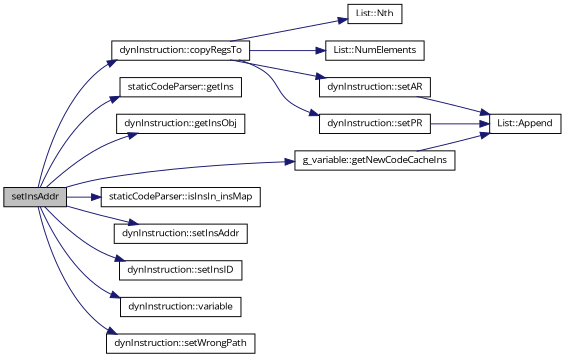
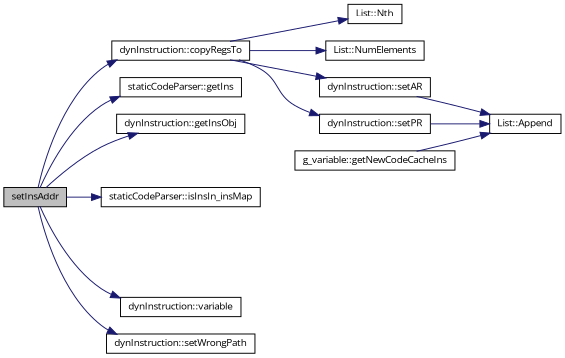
(174, 169) -> none
(181, 234) -> none
(181, 270) -> none
